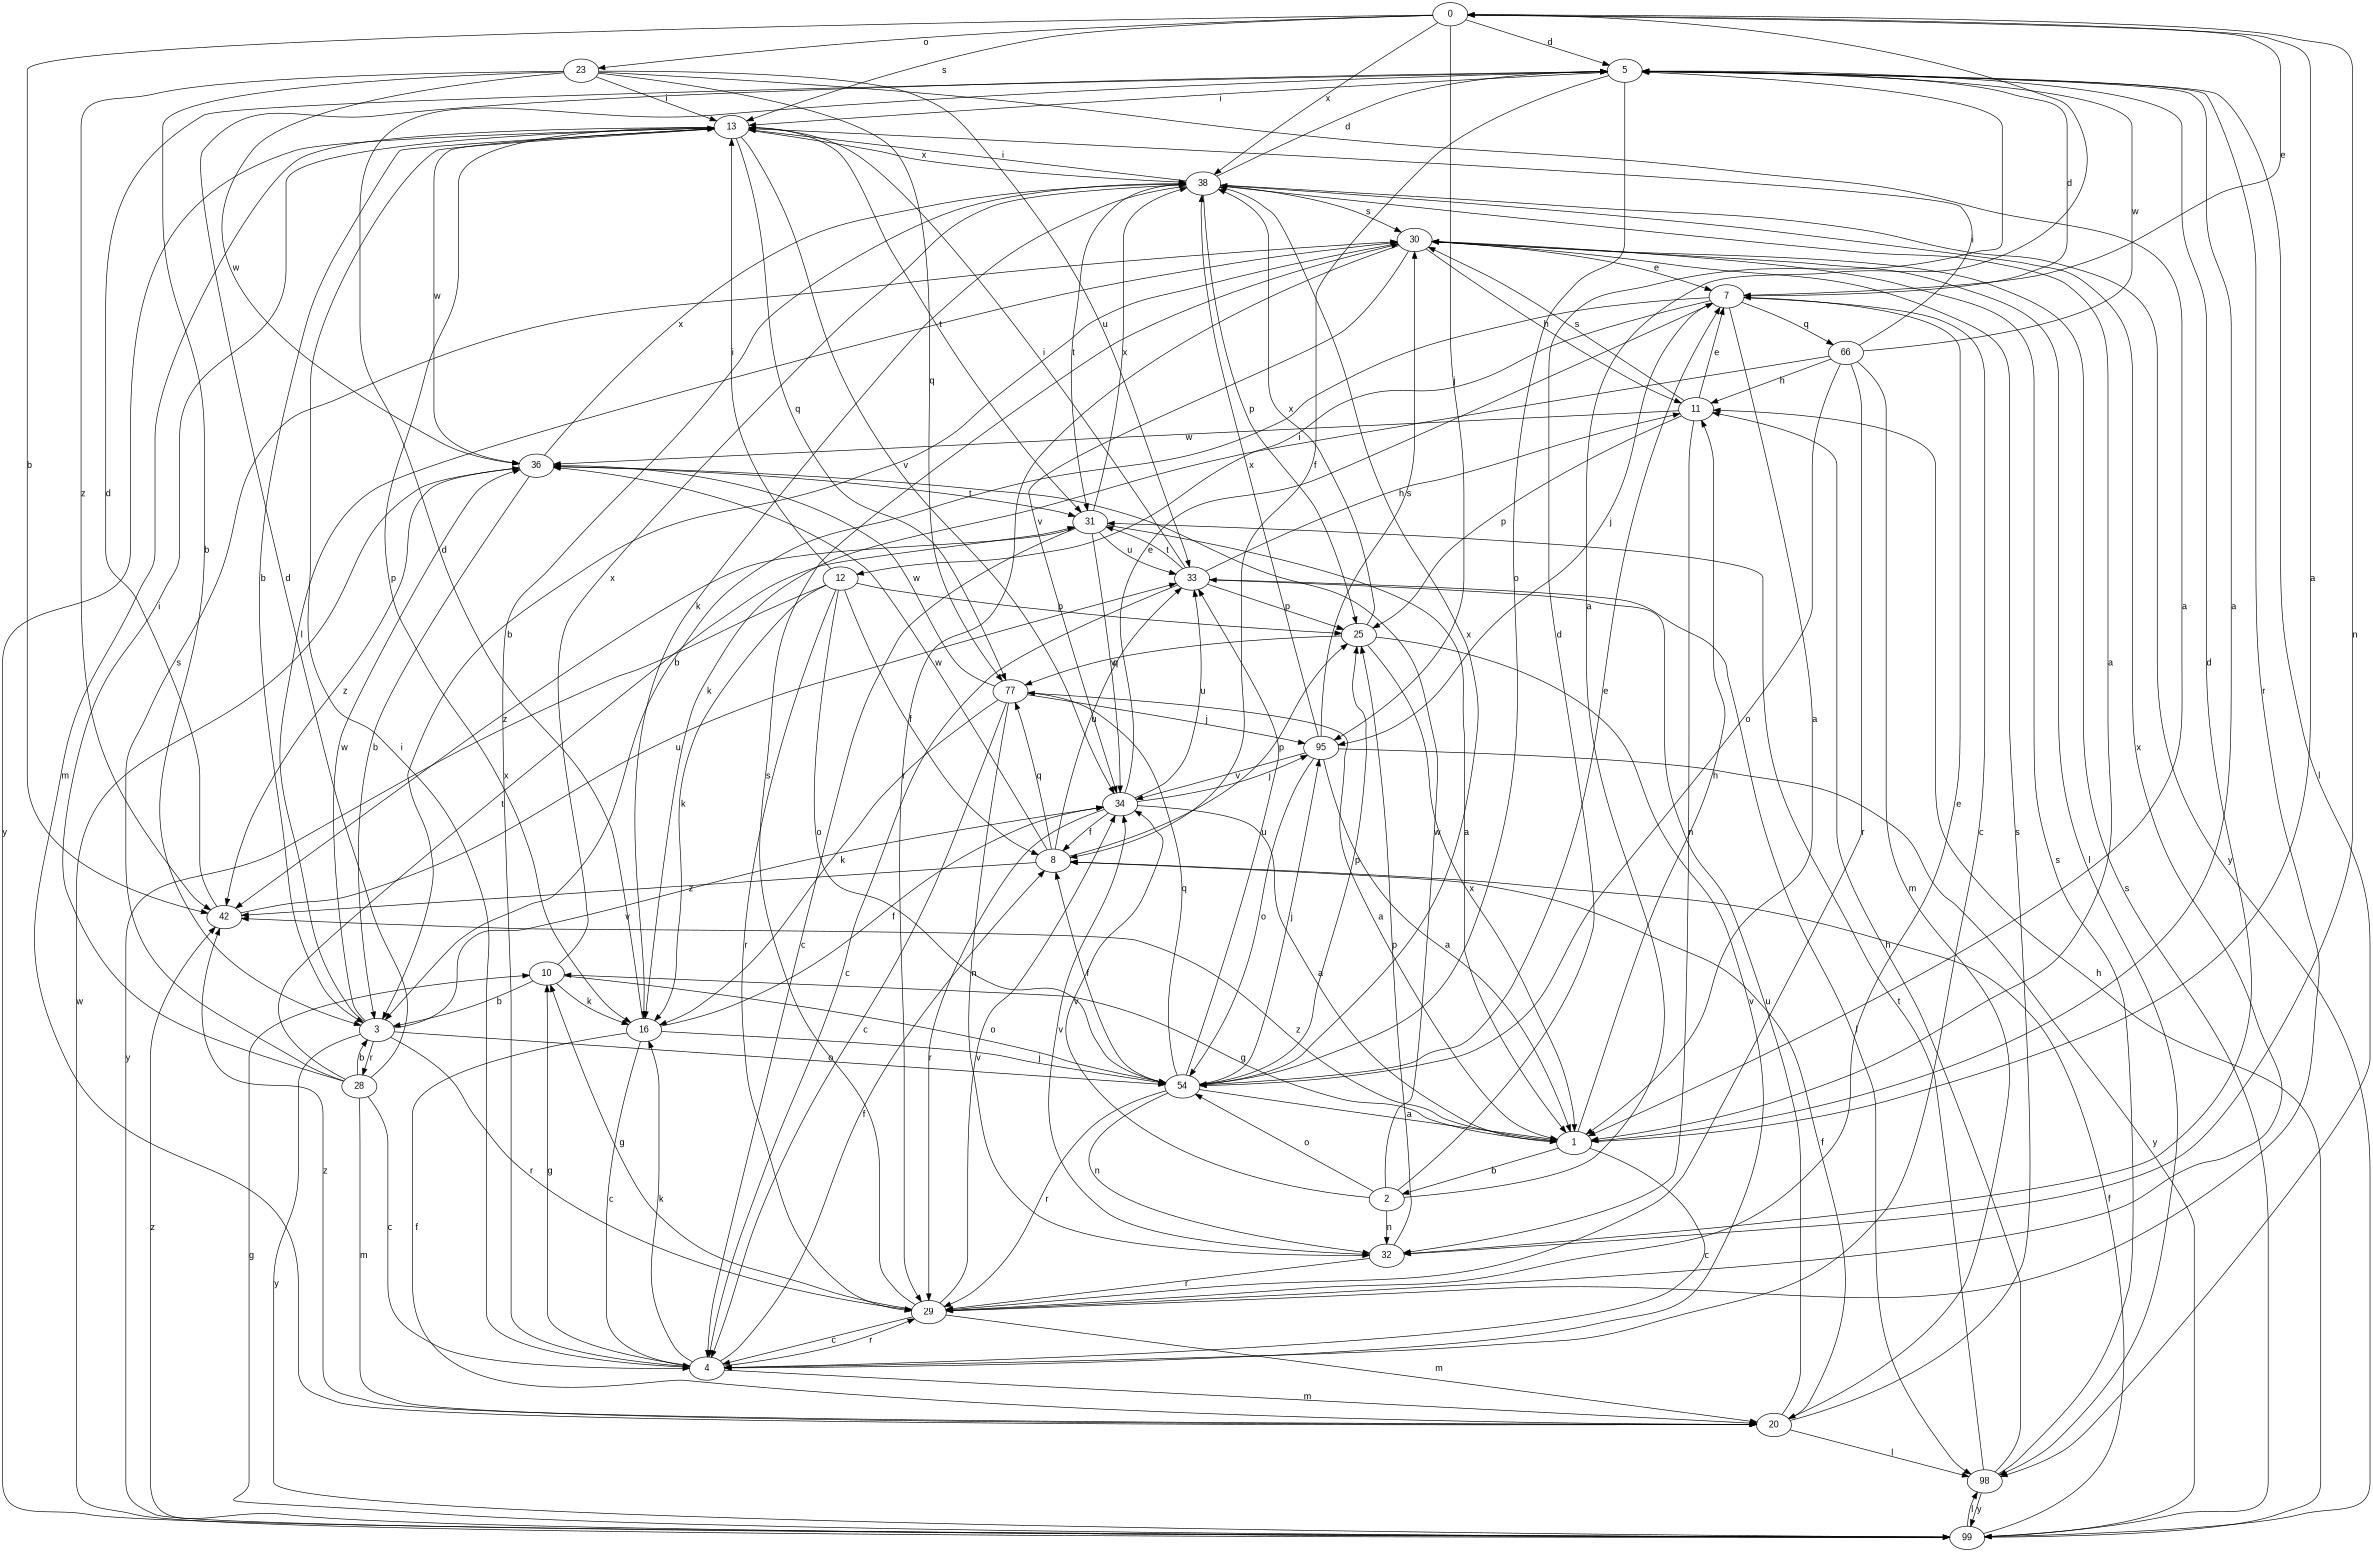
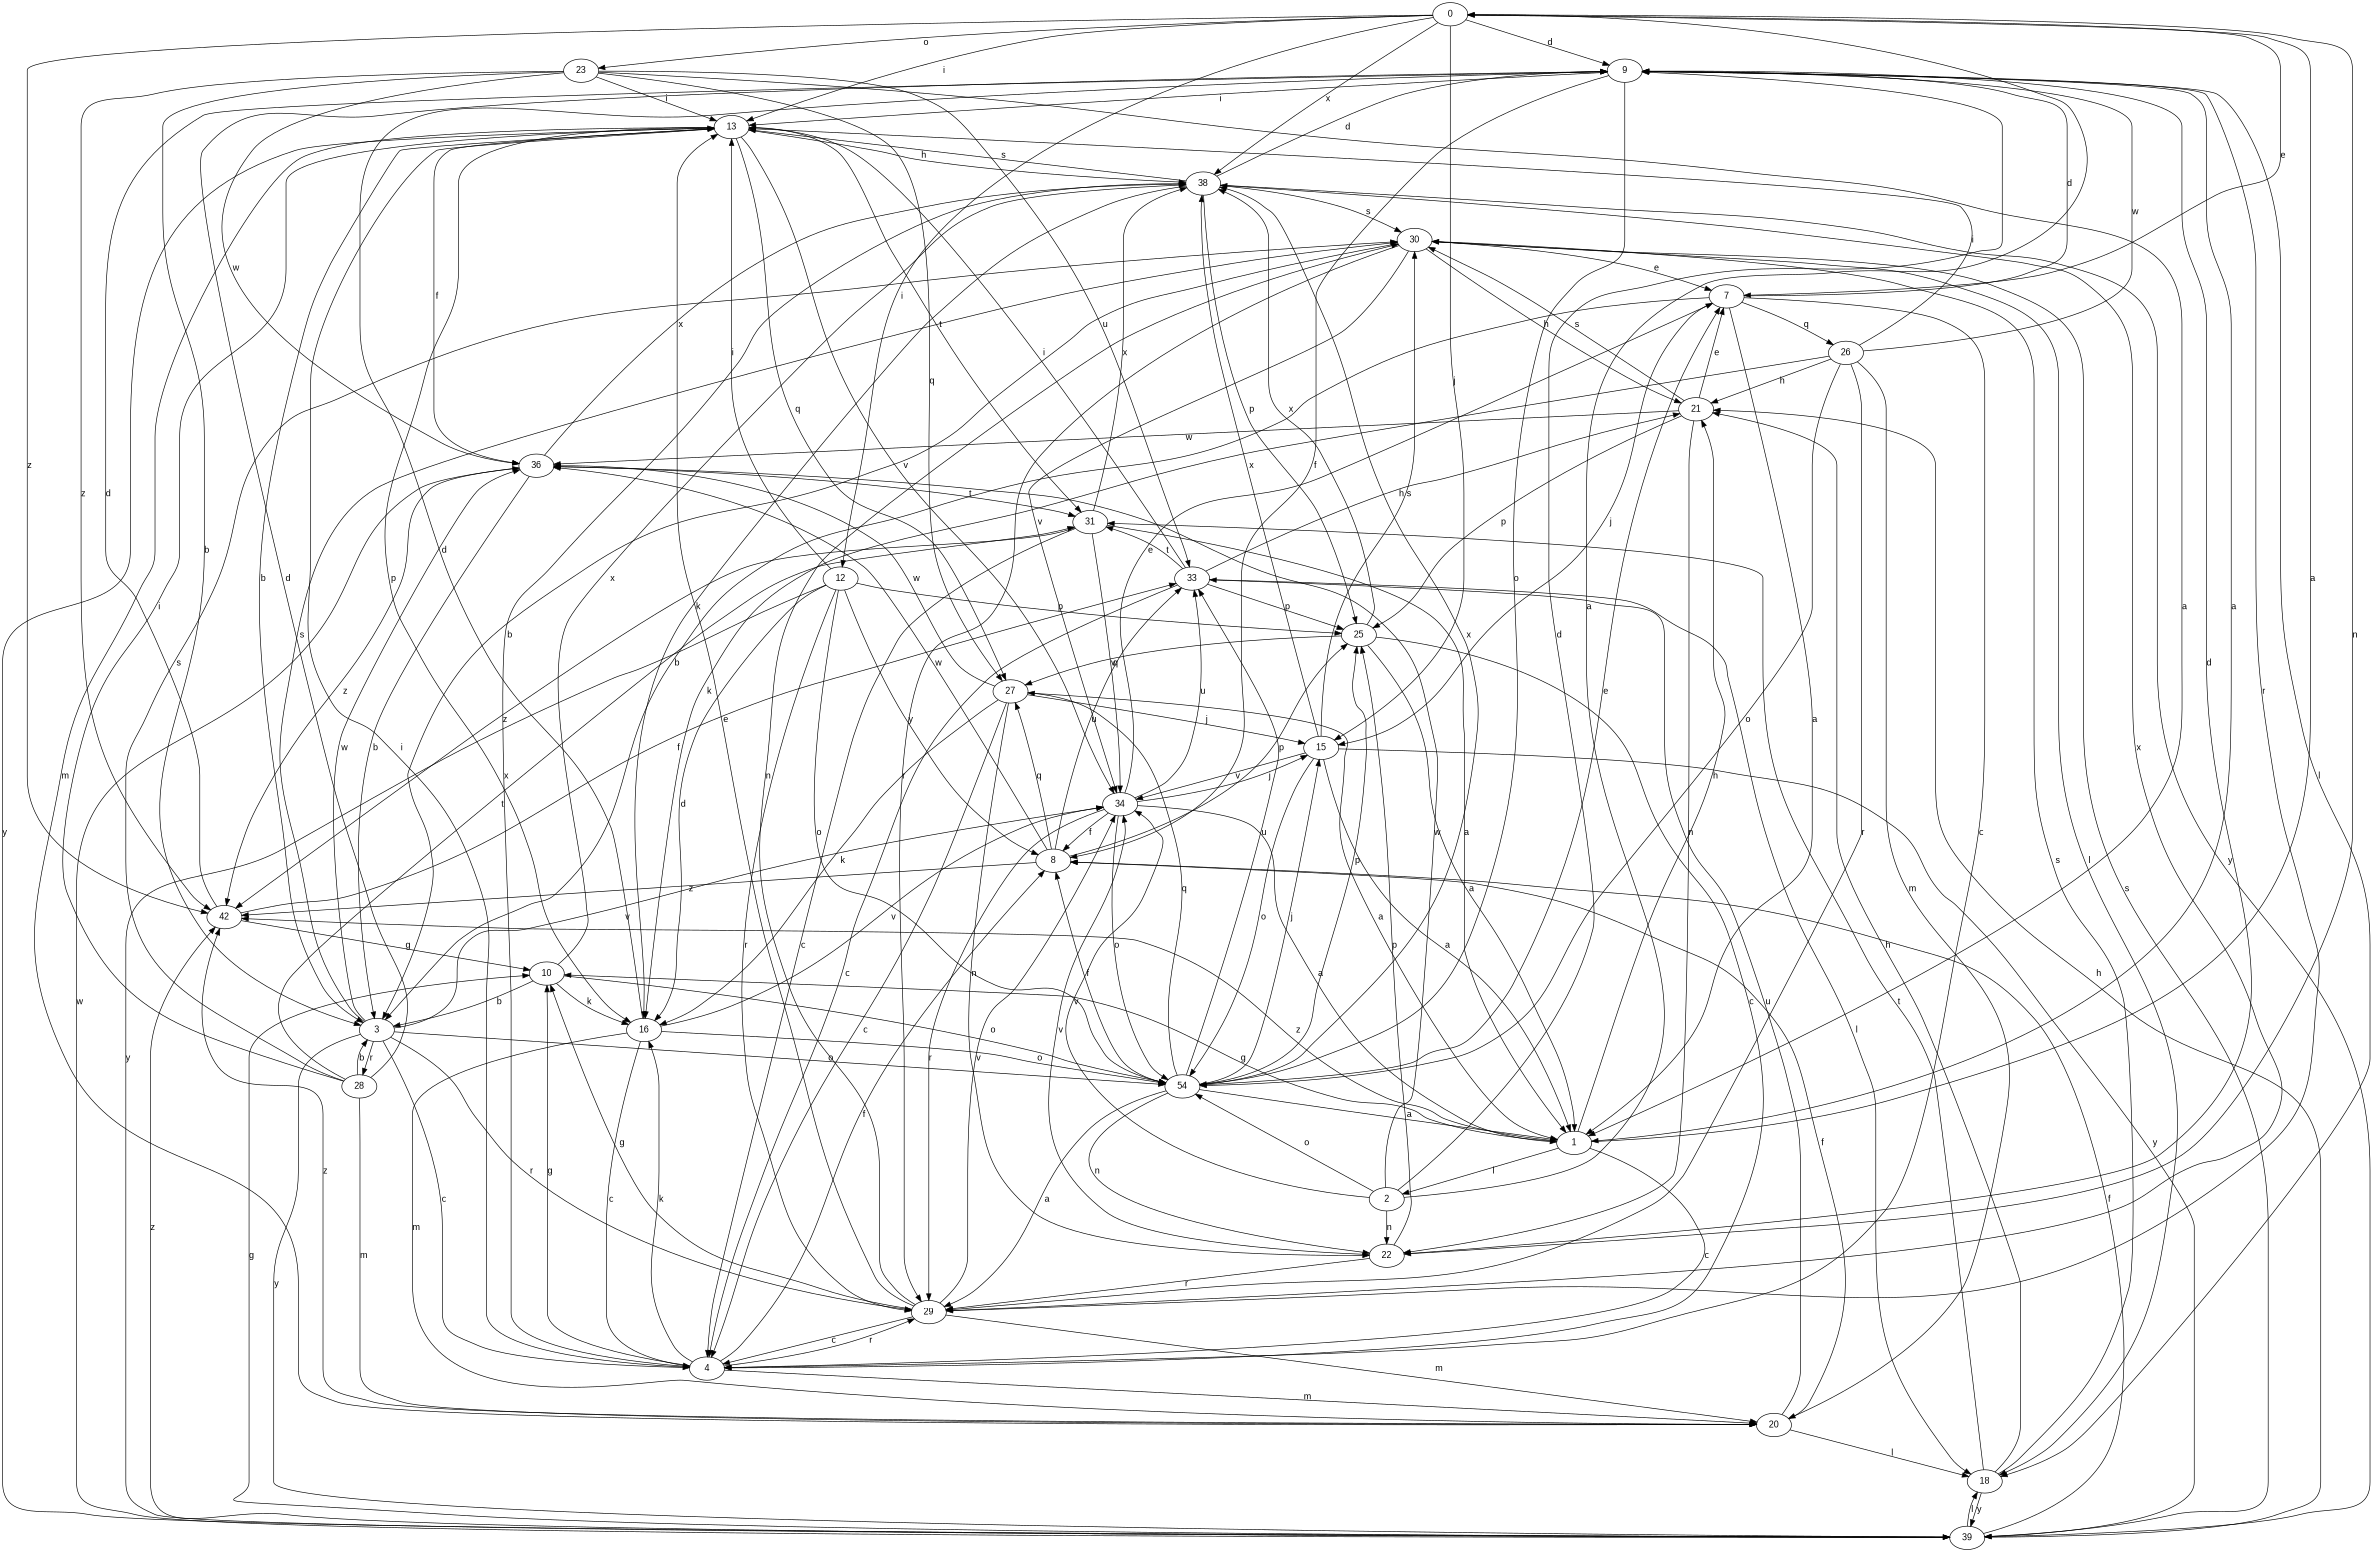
(944, 71) -> (944, 71)
(1625, 71) -> (1625, 71)
(924, 155) -> (924, 155)
(1003, 155) -> (1003, 155)
(437, 296) -> (437, 296)
(1076, 313) -> none
(1846, 353) -> (1846, 353)
(1696, 409) -> (1696, 409)
(1287, 440) -> (1035, 157)
(2108, 444) -> none
(30, 466) -> (30, 466)
(1131, 557) -> none
(302, 635) -> (302, 635)
(2009, 660) -> none
(1011, 691) -> (1011, 691)
(911, 720) -> (911, 720)
(678, 748) -> (678, 748)
(1321, 748) -> (1321, 748)
(768, 776) -> (768, 776)
(683, 804) -> (683, 804)
(1472, 889) -> (1472, 889)
(893, 917) -> (893, 917)
none -> (375, 944)
none -> (1115, 952)
(1752, 1002) -> (1752, 1002)
(1040, 1058) -> (1040, 1058)
(1851, 1088) -> (724, 733)
(1494, 1171) -> (1494, 1171)
(1047, 1199) -> (1047, 1199)
(417, 1227) -> (417, 1227)
(1387, 1256) -> (1387, 1256)
(424, 1339) -> (442, 1301)
(1985, 1481) -> (1985, 1481)
(1967, 1538) -> (1967, 1538)
